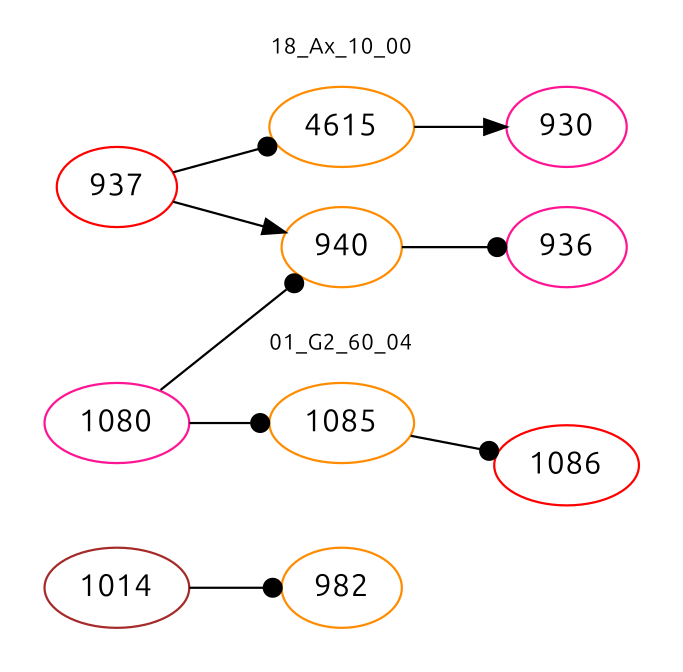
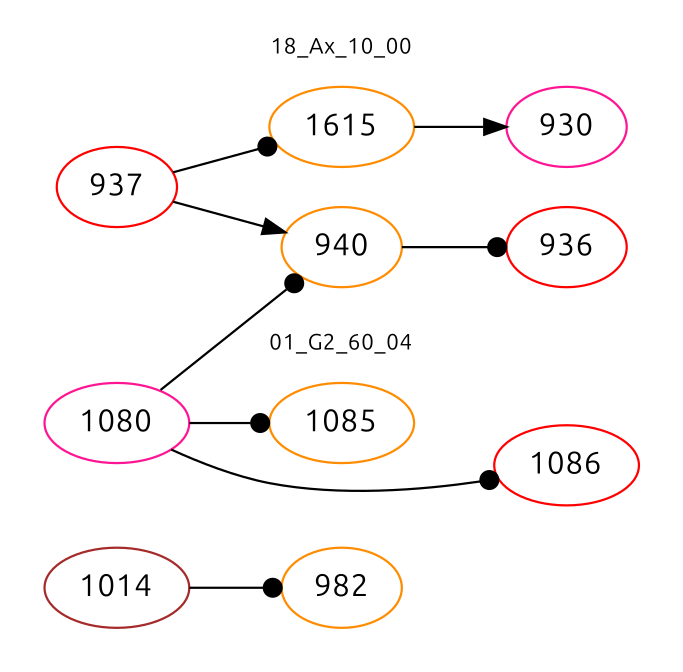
(342, 127) -> (342, 127)
(567, 247) -> (567, 247)
(445, 442) -> (323, 490)
